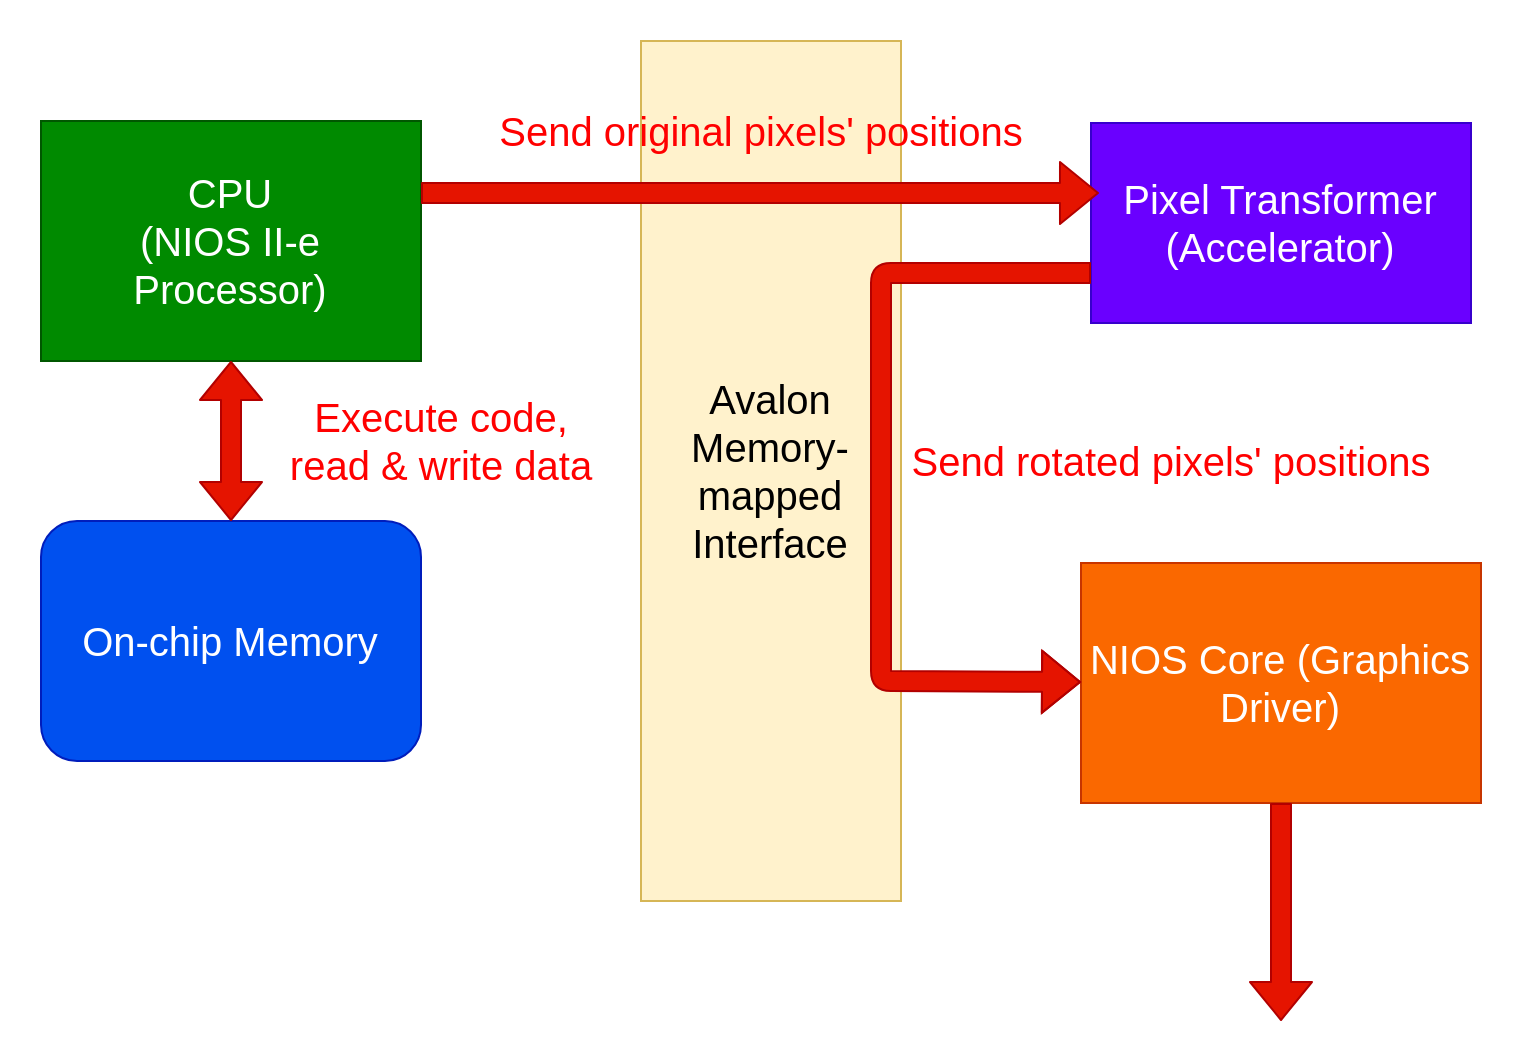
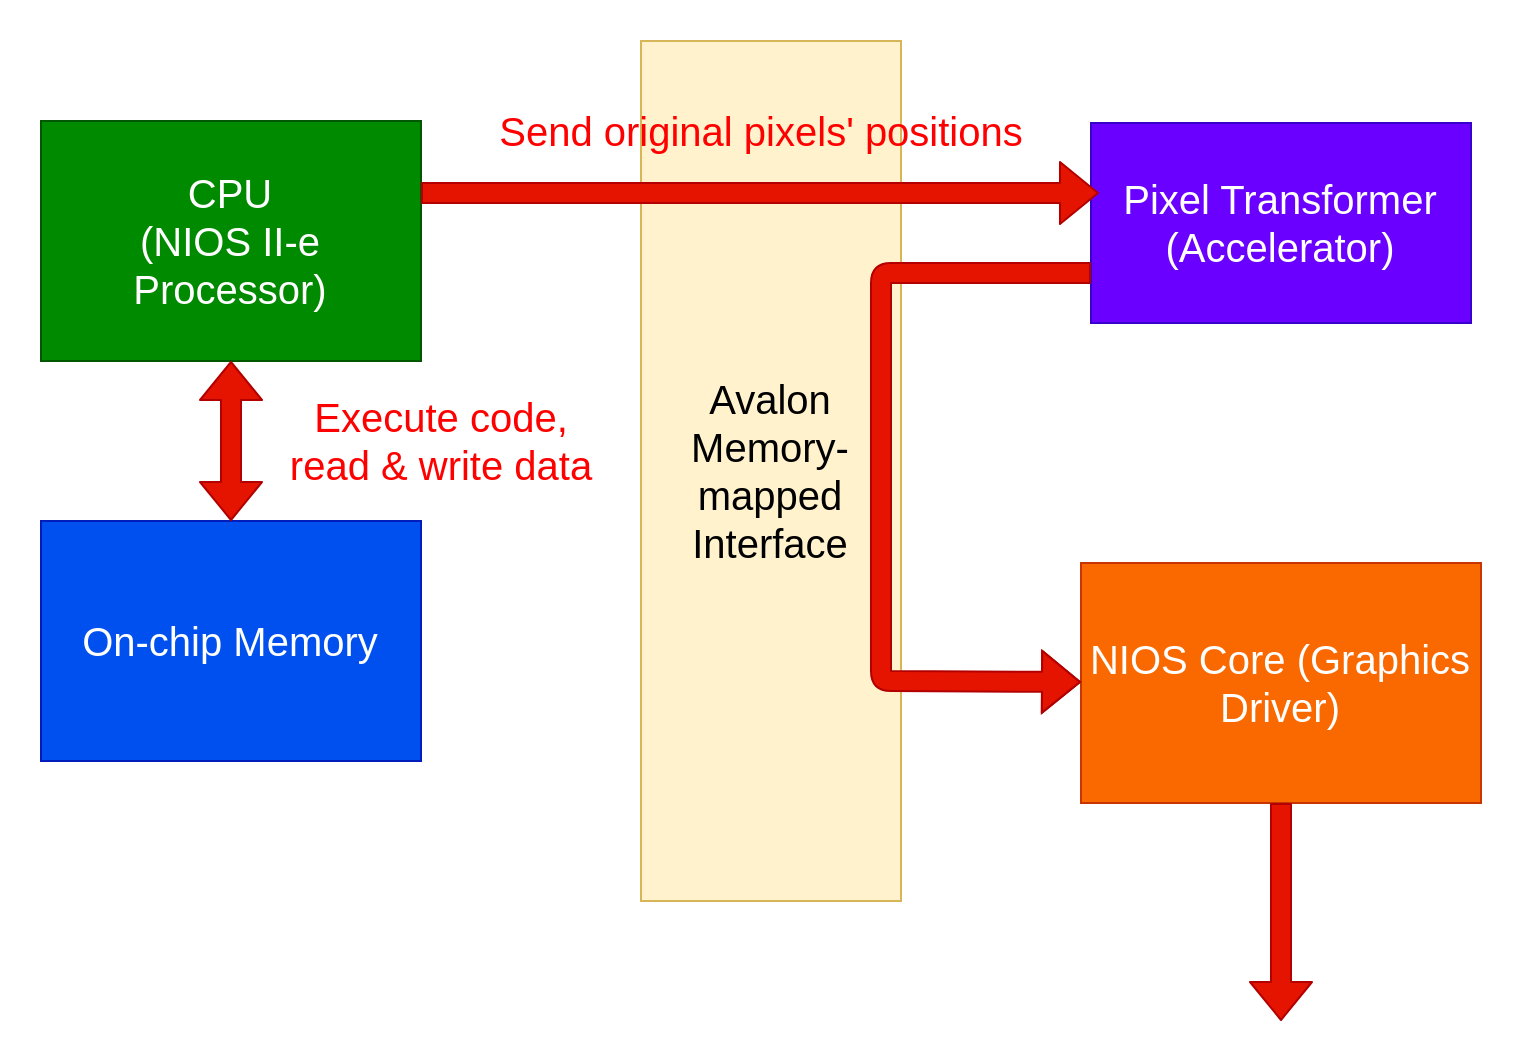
(1171, 461) -> none
(231, 641) -> (231, 641)
